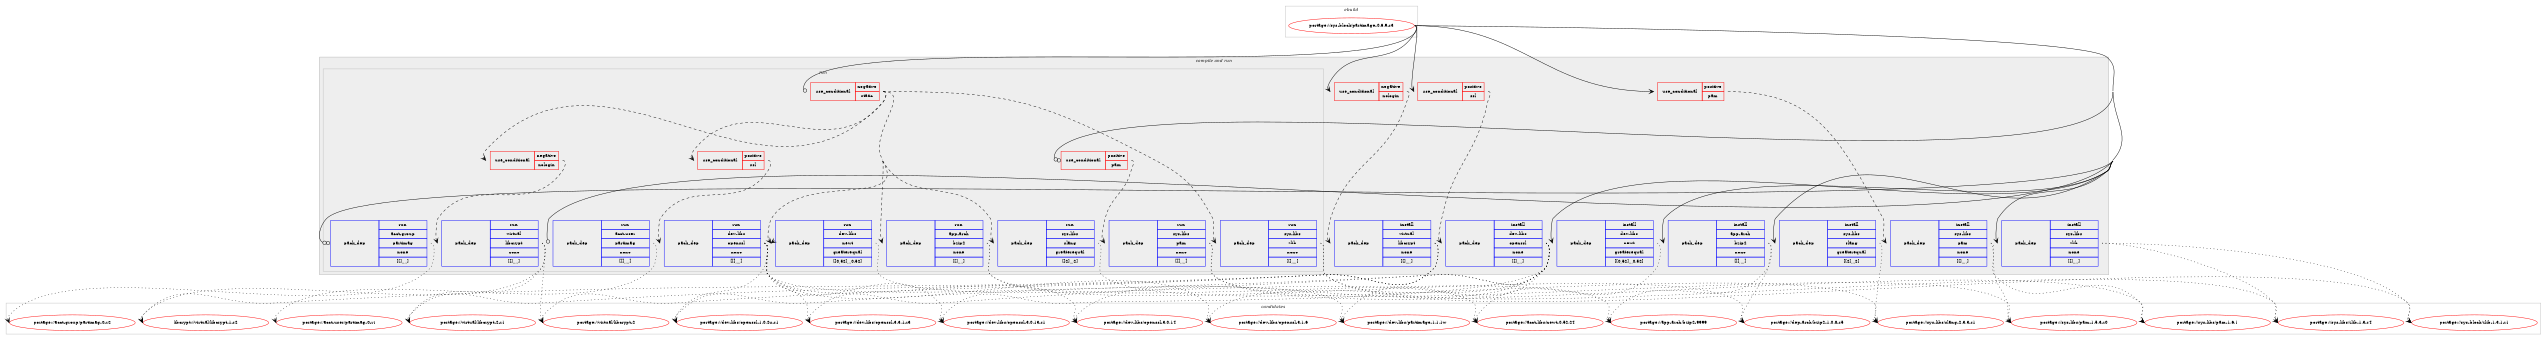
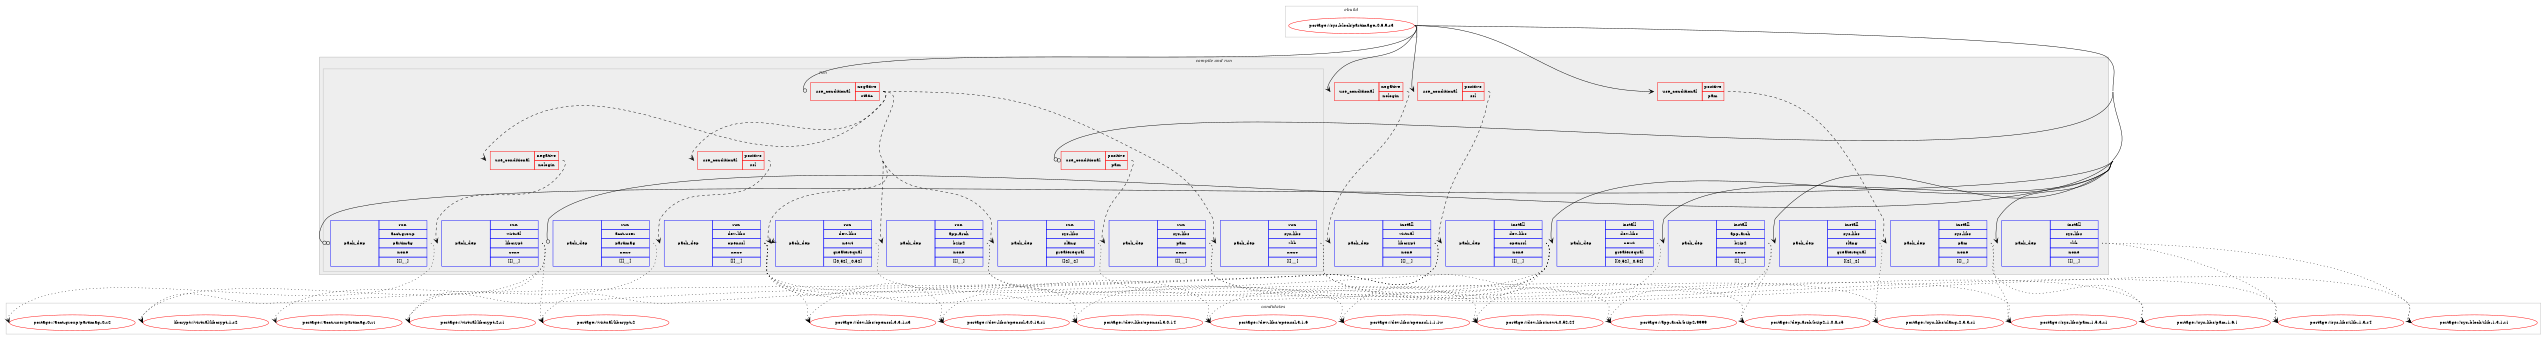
(740, 323) -> none
(1407, 323) -> (1407, 323)
(1540, 323) -> (1540, 323)
(2074, 323) -> (2074, 323)
